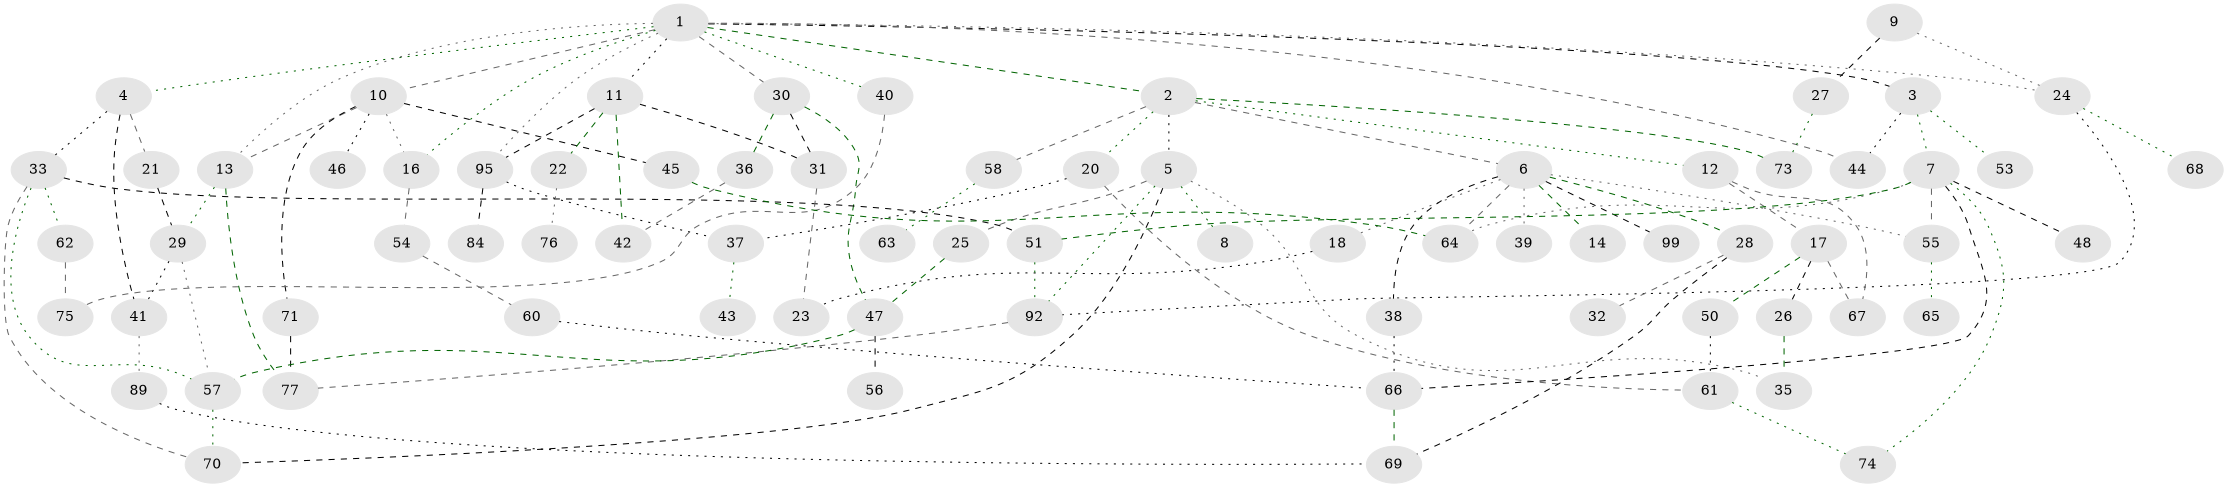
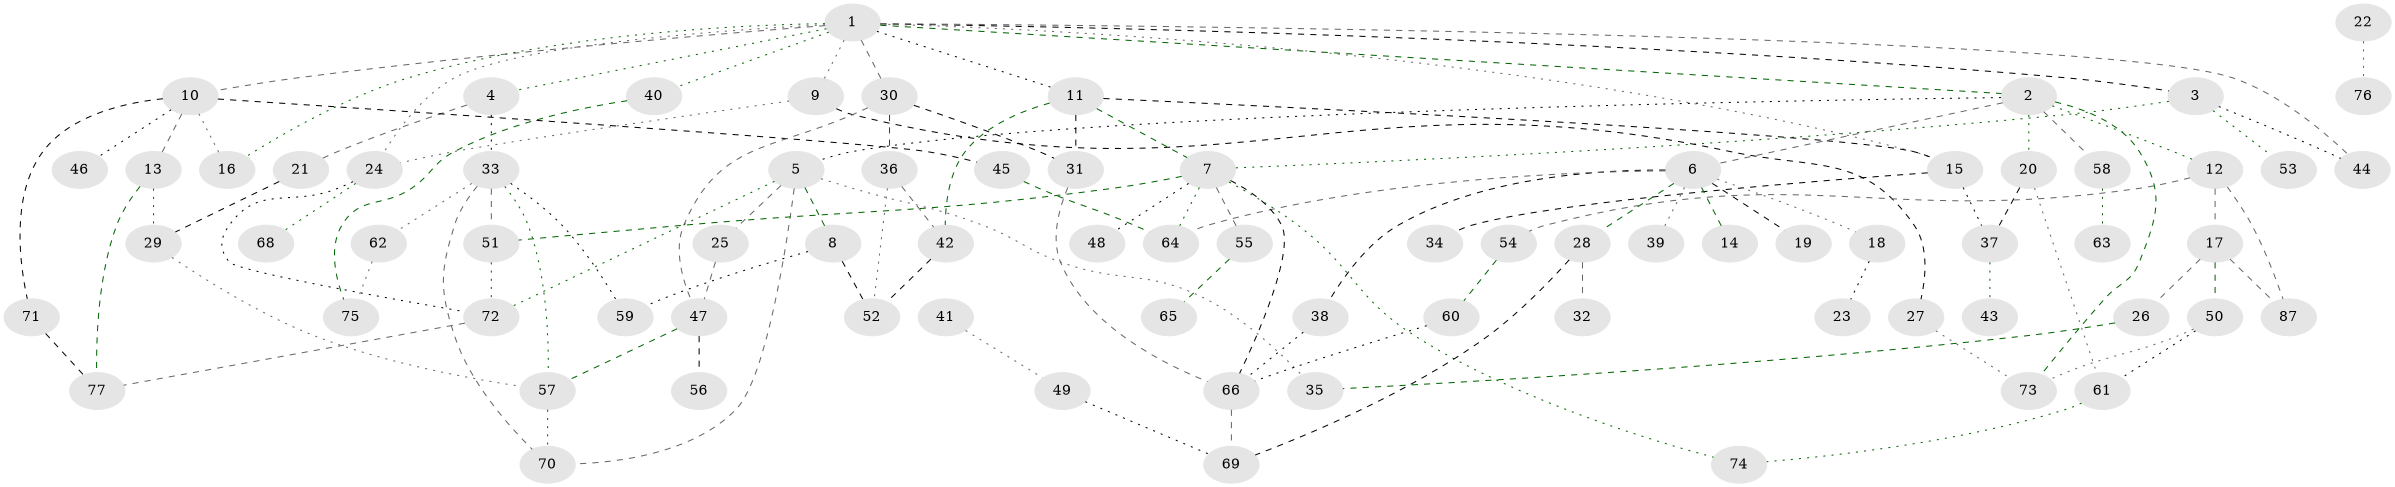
(454, 44) -> (834, 59)
(587, 133) -> (1142, 133)
(1802, 133) -> (1973, 354)
(485, 170) -> (1955, 170)
(855, 198) -> (728, 166)
(516, 199) -> (491, 207)
(1720, 201) -> none
(961, 204) -> (2009, 207)
(1196, 206) -> (815, 207)
(1624, 206) -> (1189, 207)
(52, 207) -> (435, 207)
(407, 207) -> (1859, 197)
(2007, 207) -> (1152, 207)
(116, 208) -> none
(476, 244) -> (1435, 244)
(810, 244) -> (1094, 310)
(1671, 244) -> (1804, 244)
(926, 274) -> (712, 274)
(1931, 277) -> (1207, 280)
(467, 280) -> (1480, 281)
(1802, 280) -> (2178, 280)
(65, 281) -> (365, 280)
(159, 281) -> none
(523, 285) -> (441, 161)
none -> (625, 317)
none -> (872, 317)
(1035, 317) -> (491, 317)
(1858, 317) -> (2289, 317)
(1368, 353) -> (2066, 281)
none -> (2122, 354)
(139, 391) -> (1063, 391)
(1394, 428) -> (1231, 428)
(753, 433) -> (750, 385)
